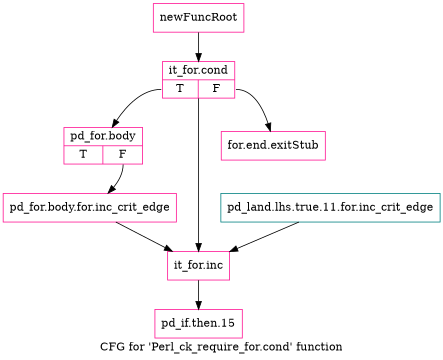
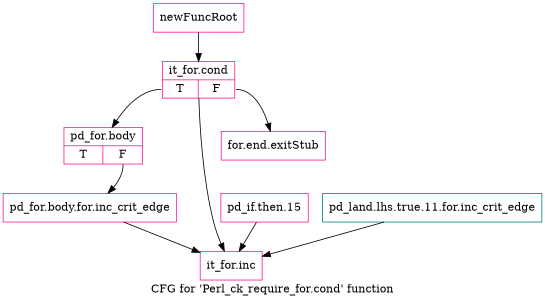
(199, 291) -> (250, 233)
